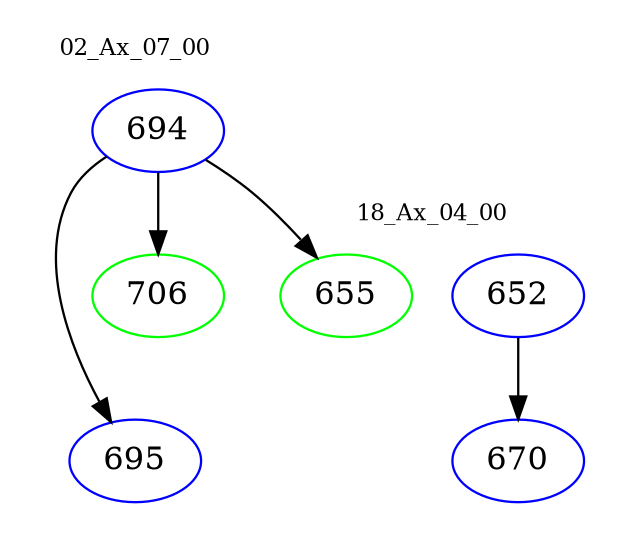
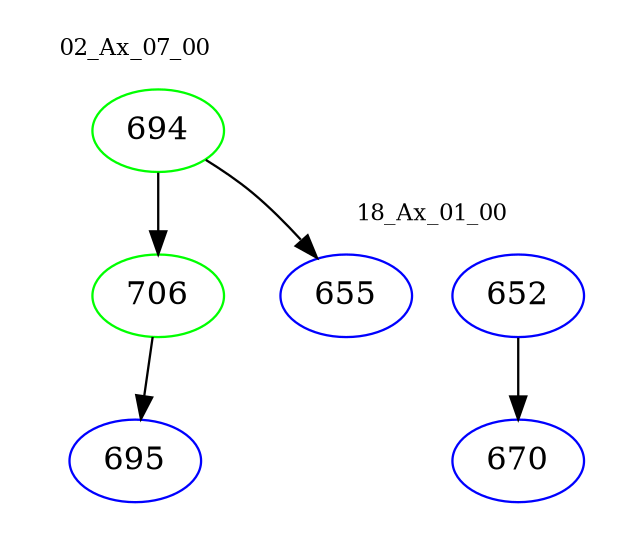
(158, 131) -> (158, 131)
(432, 214) -> (432, 214)
(57, 274) -> (148, 366)
(346, 296) -> (346, 296)
